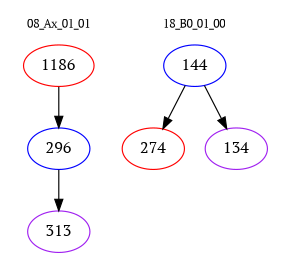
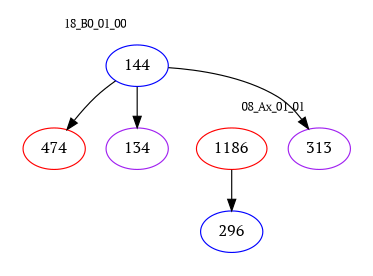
(153, 149) -> (54, 149)
(59, 185) -> (241, 81)
